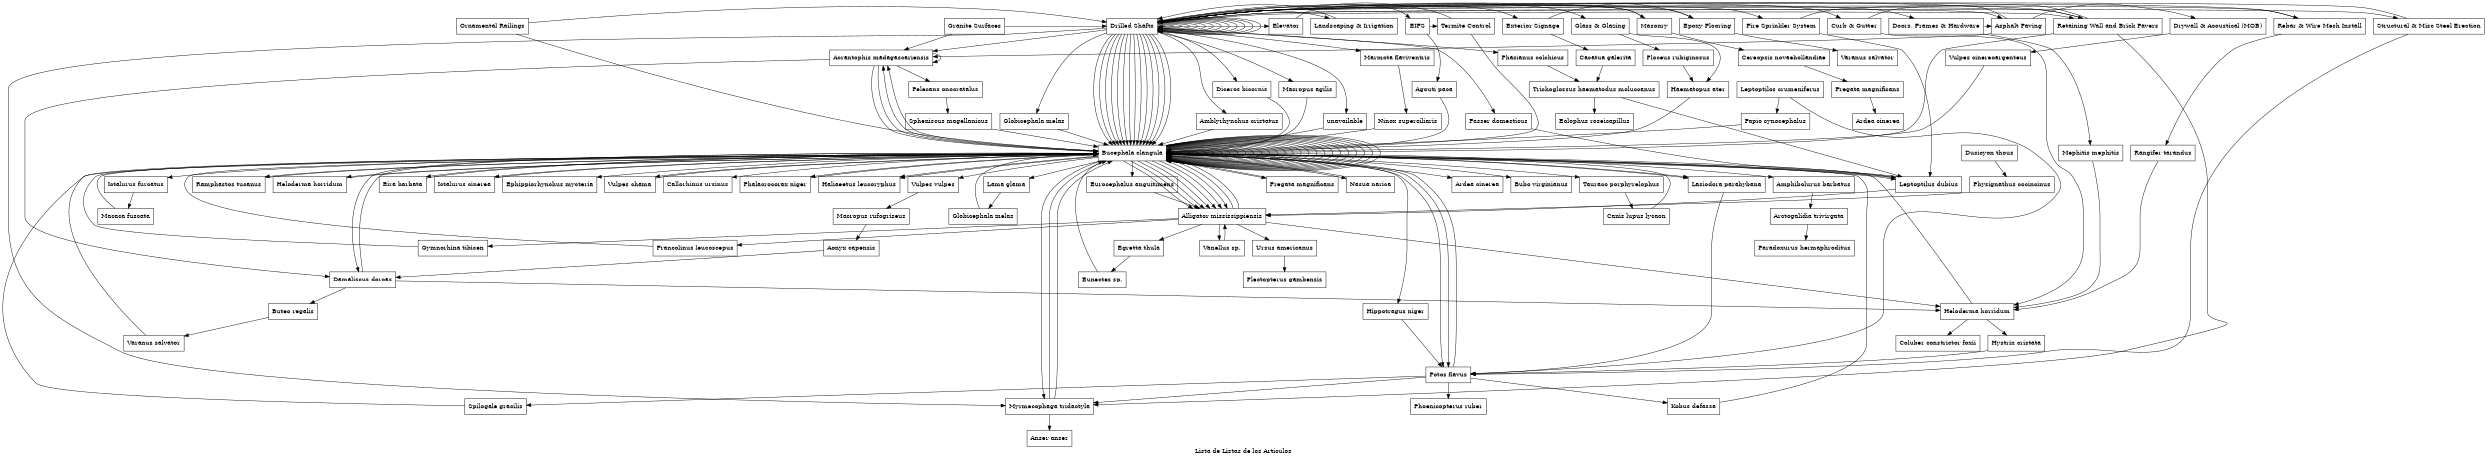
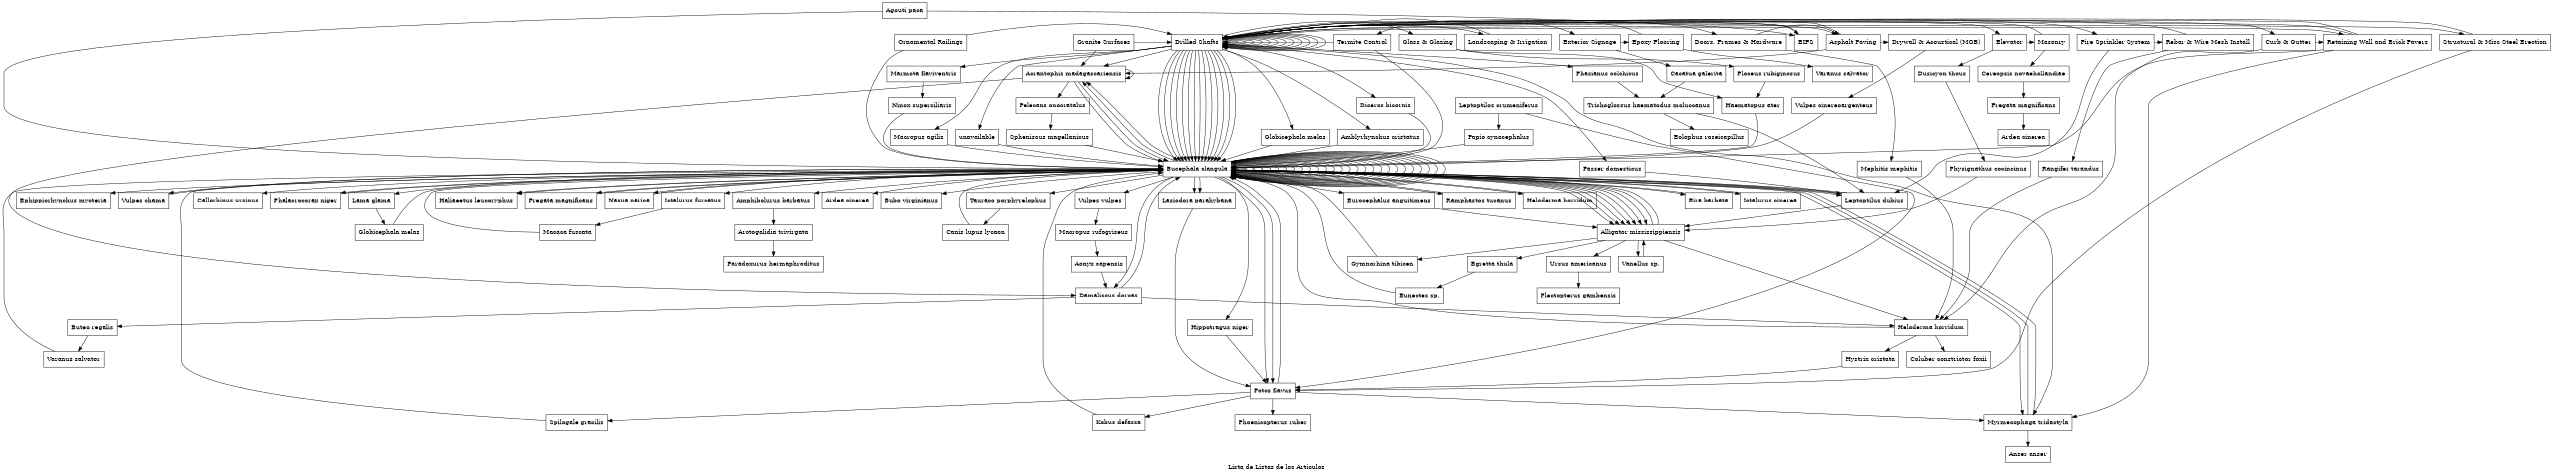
(1439, 54) -> (1359, 15)
none -> (1978, 57)
(695, 248) -> none
